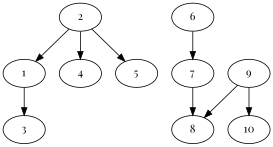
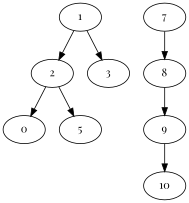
(193, 17) -> none
(55, 42) -> (68, 42)
(80, 73) -> (24, 130)
(224, 99) -> (165, 98)
